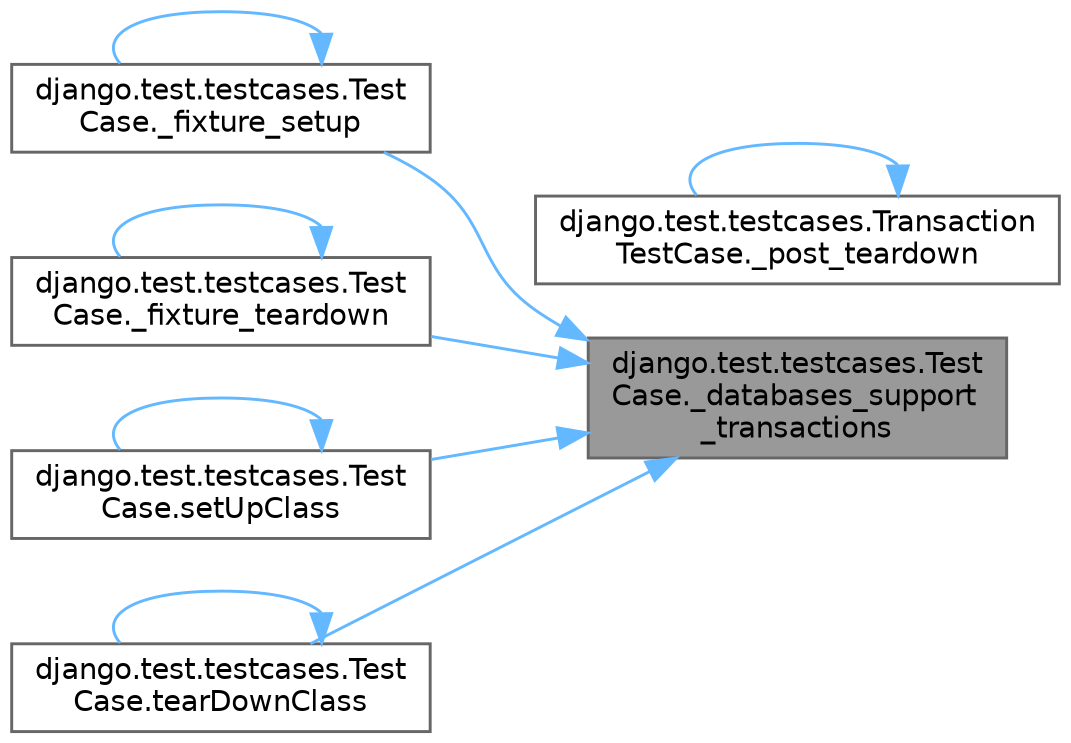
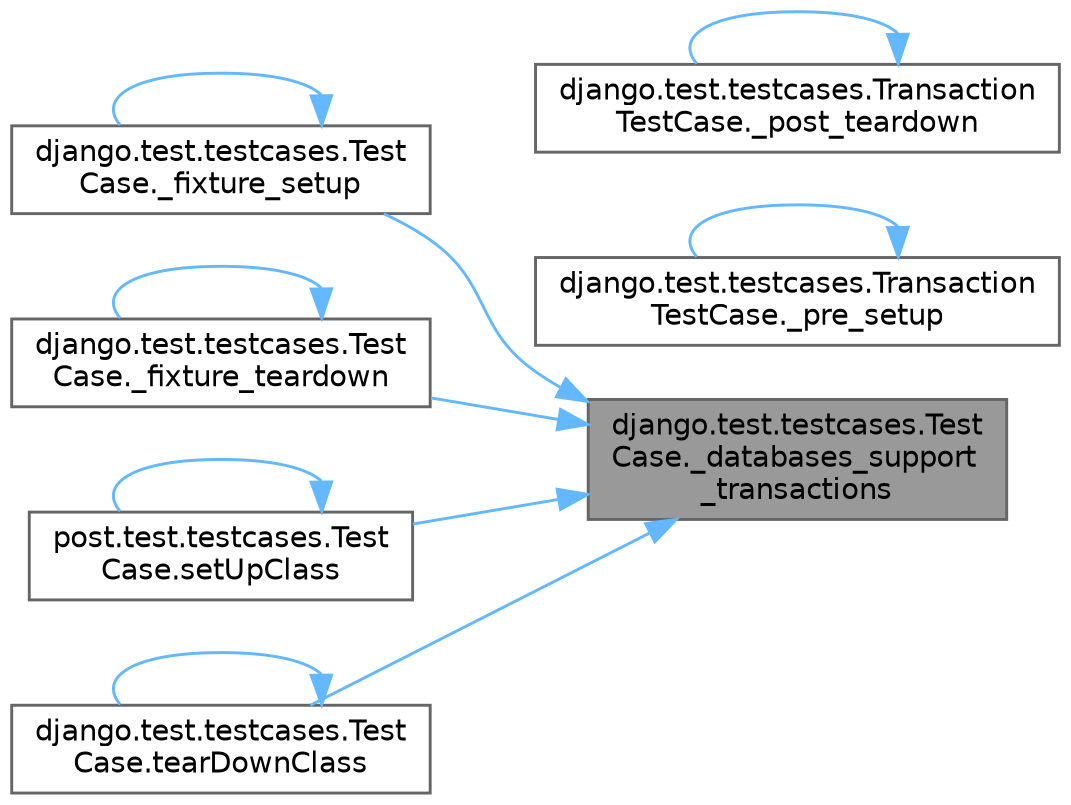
none -> (797, 301)
(221, 495) -> (221, 556)
